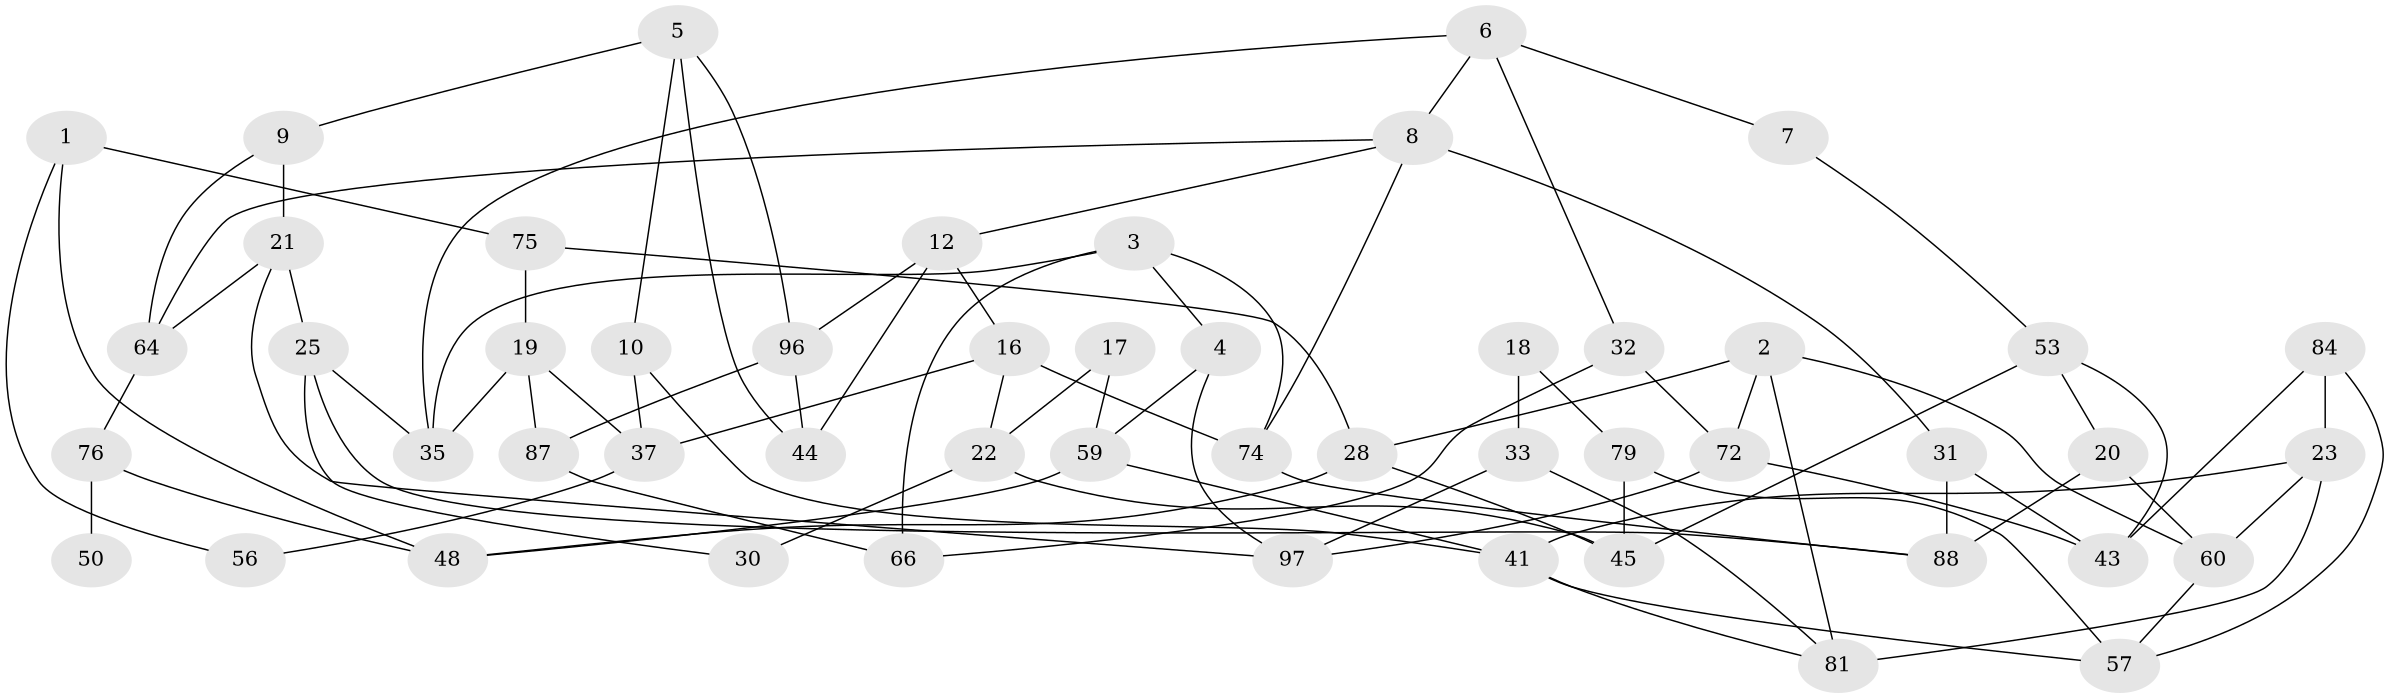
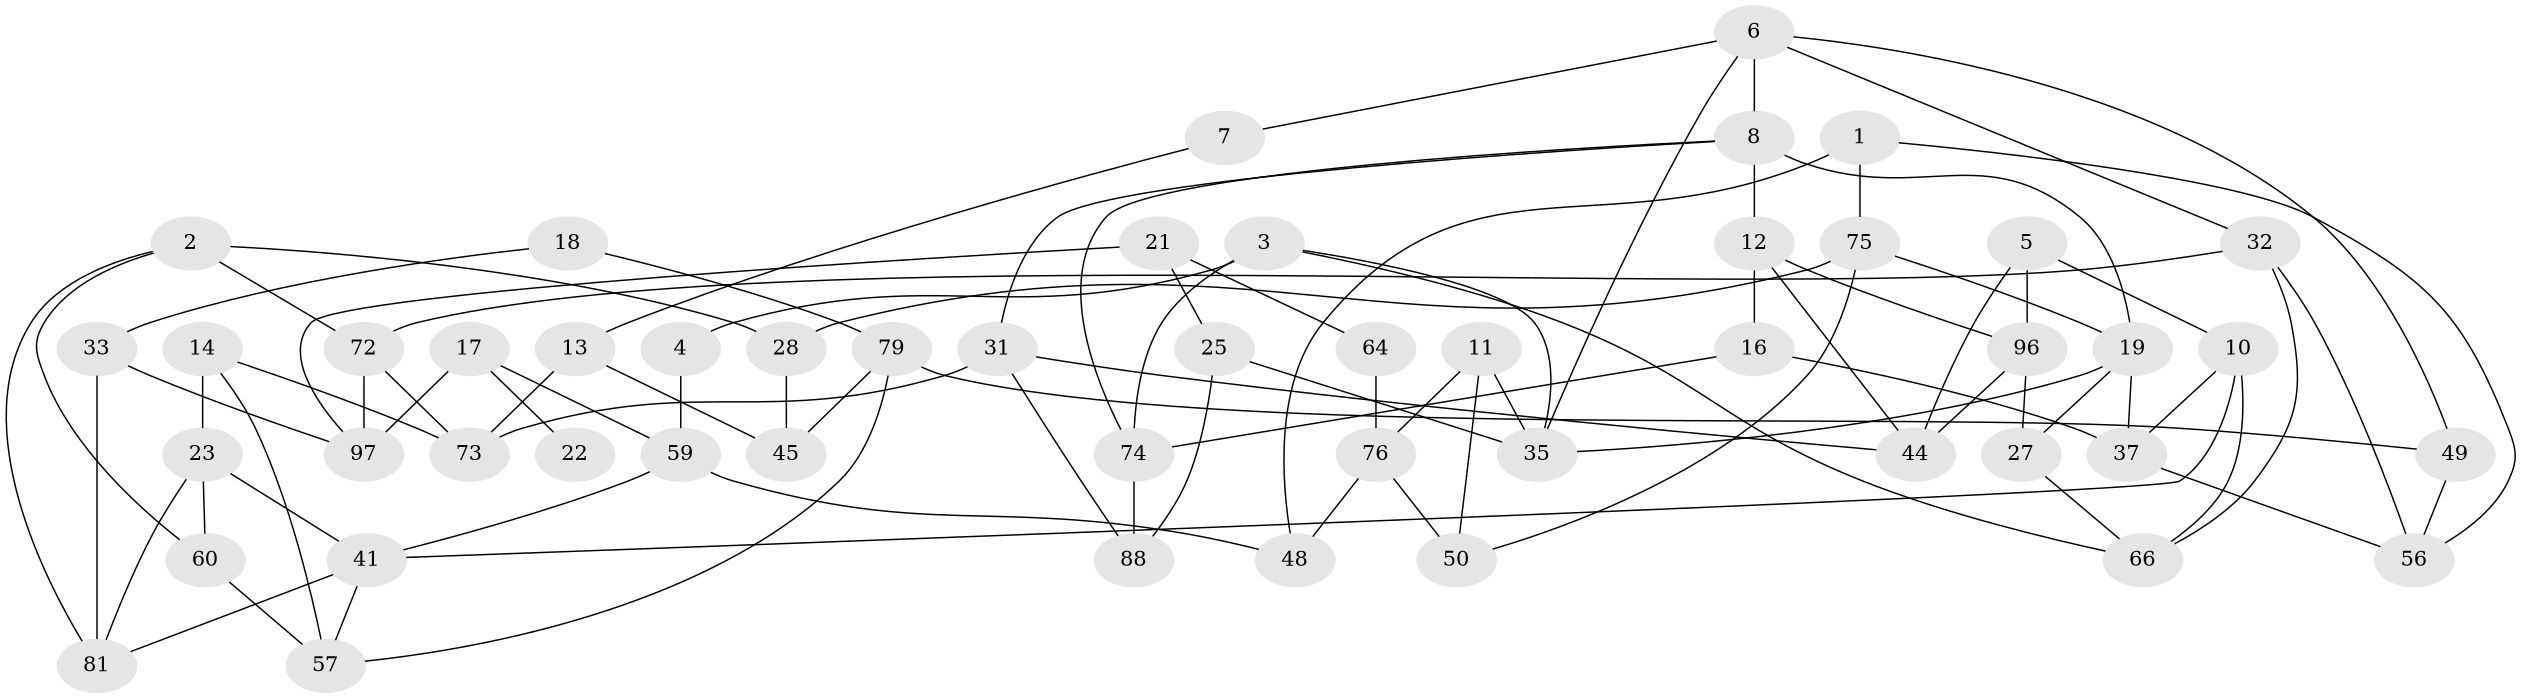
(284, 138) -> none
(735, 159) -> (1995, 178)
none -> (1482, 349)
(2048, 349) -> (575, 349)
(2325, 349) -> (203, 349)
none -> (1308, 393)
none -> (2351, 396)
(997, 402) -> none
none -> (1712, 453)
(539, 455) -> (2021, 455)
(2108, 455) -> none
none -> (2455, 455)
none -> (2233, 470)
(1195, 471) -> (423, 396)
(1260, 509) -> none
(909, 525) -> none
(749, 560) -> none
(2108, 560) -> (470, 455)
